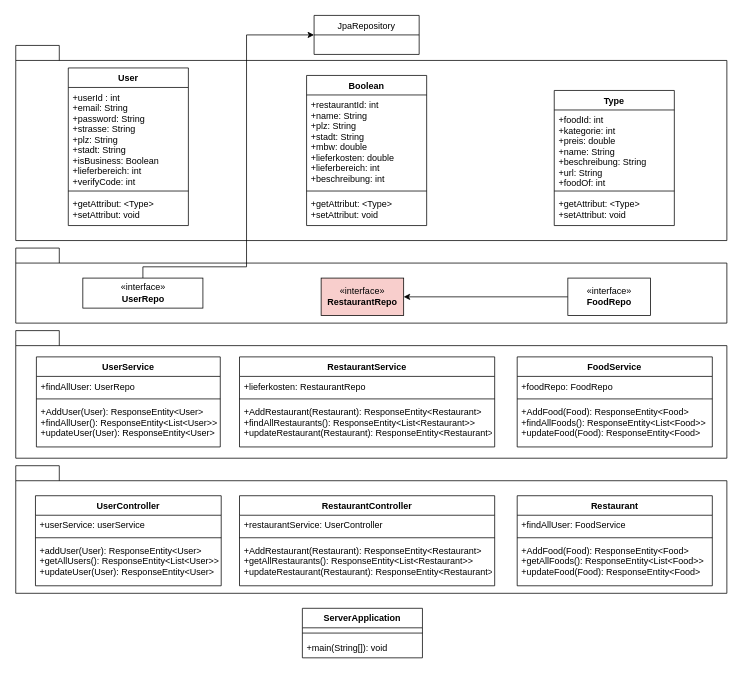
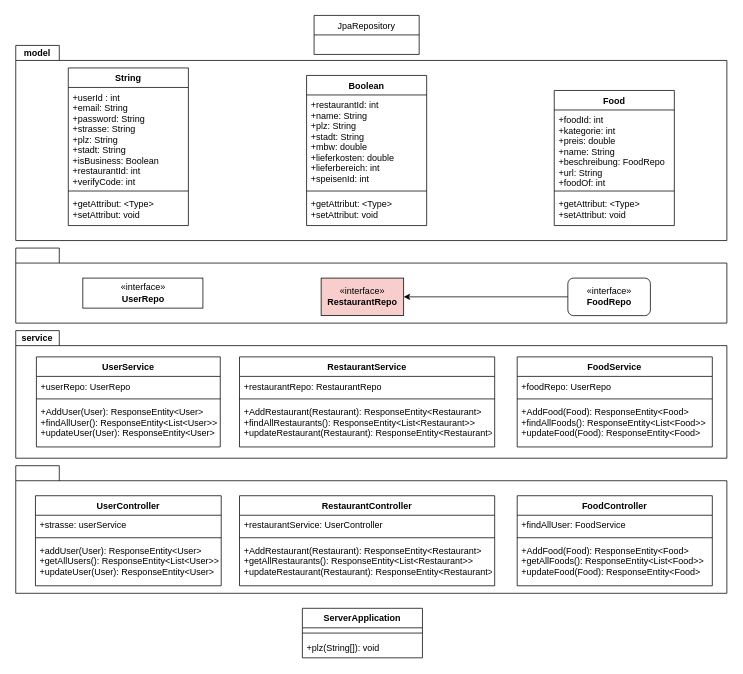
none -> (37, 53)
(128, 78) -> (128, 78)
(100, 98) -> (100, 98)
(614, 101) -> (614, 101)
(352, 105) -> (352, 105)
(585, 120) -> (585, 120)
(246, 202) -> none
(609, 297) -> (609, 297)
none -> (37, 338)
(90, 386) -> (86, 386)
(312, 386) -> (319, 386)
(567, 386) -> (567, 386)
(614, 506) -> (614, 506)
(98, 525) -> (89, 525)
(353, 648) -> (351, 648)
